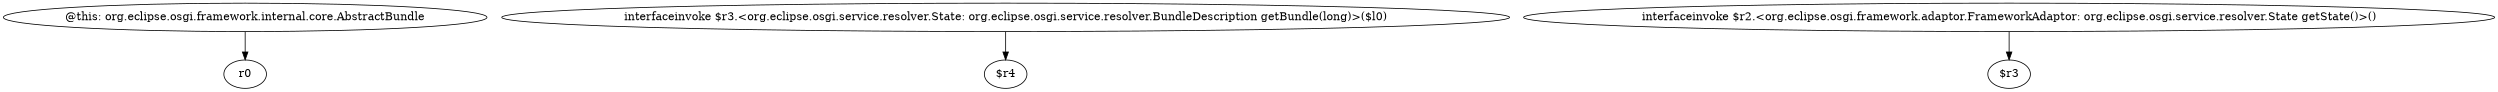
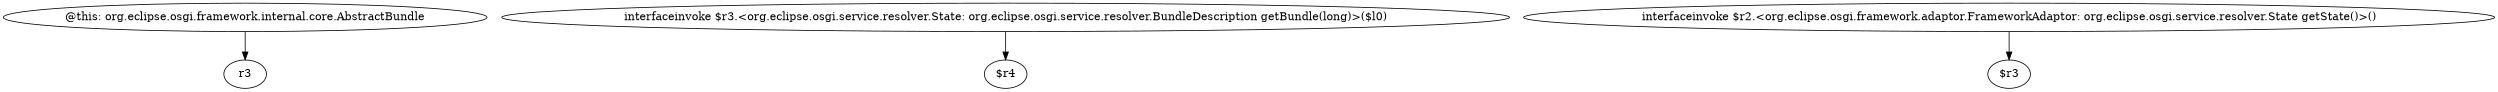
(245, 74) -> (245, 74)
